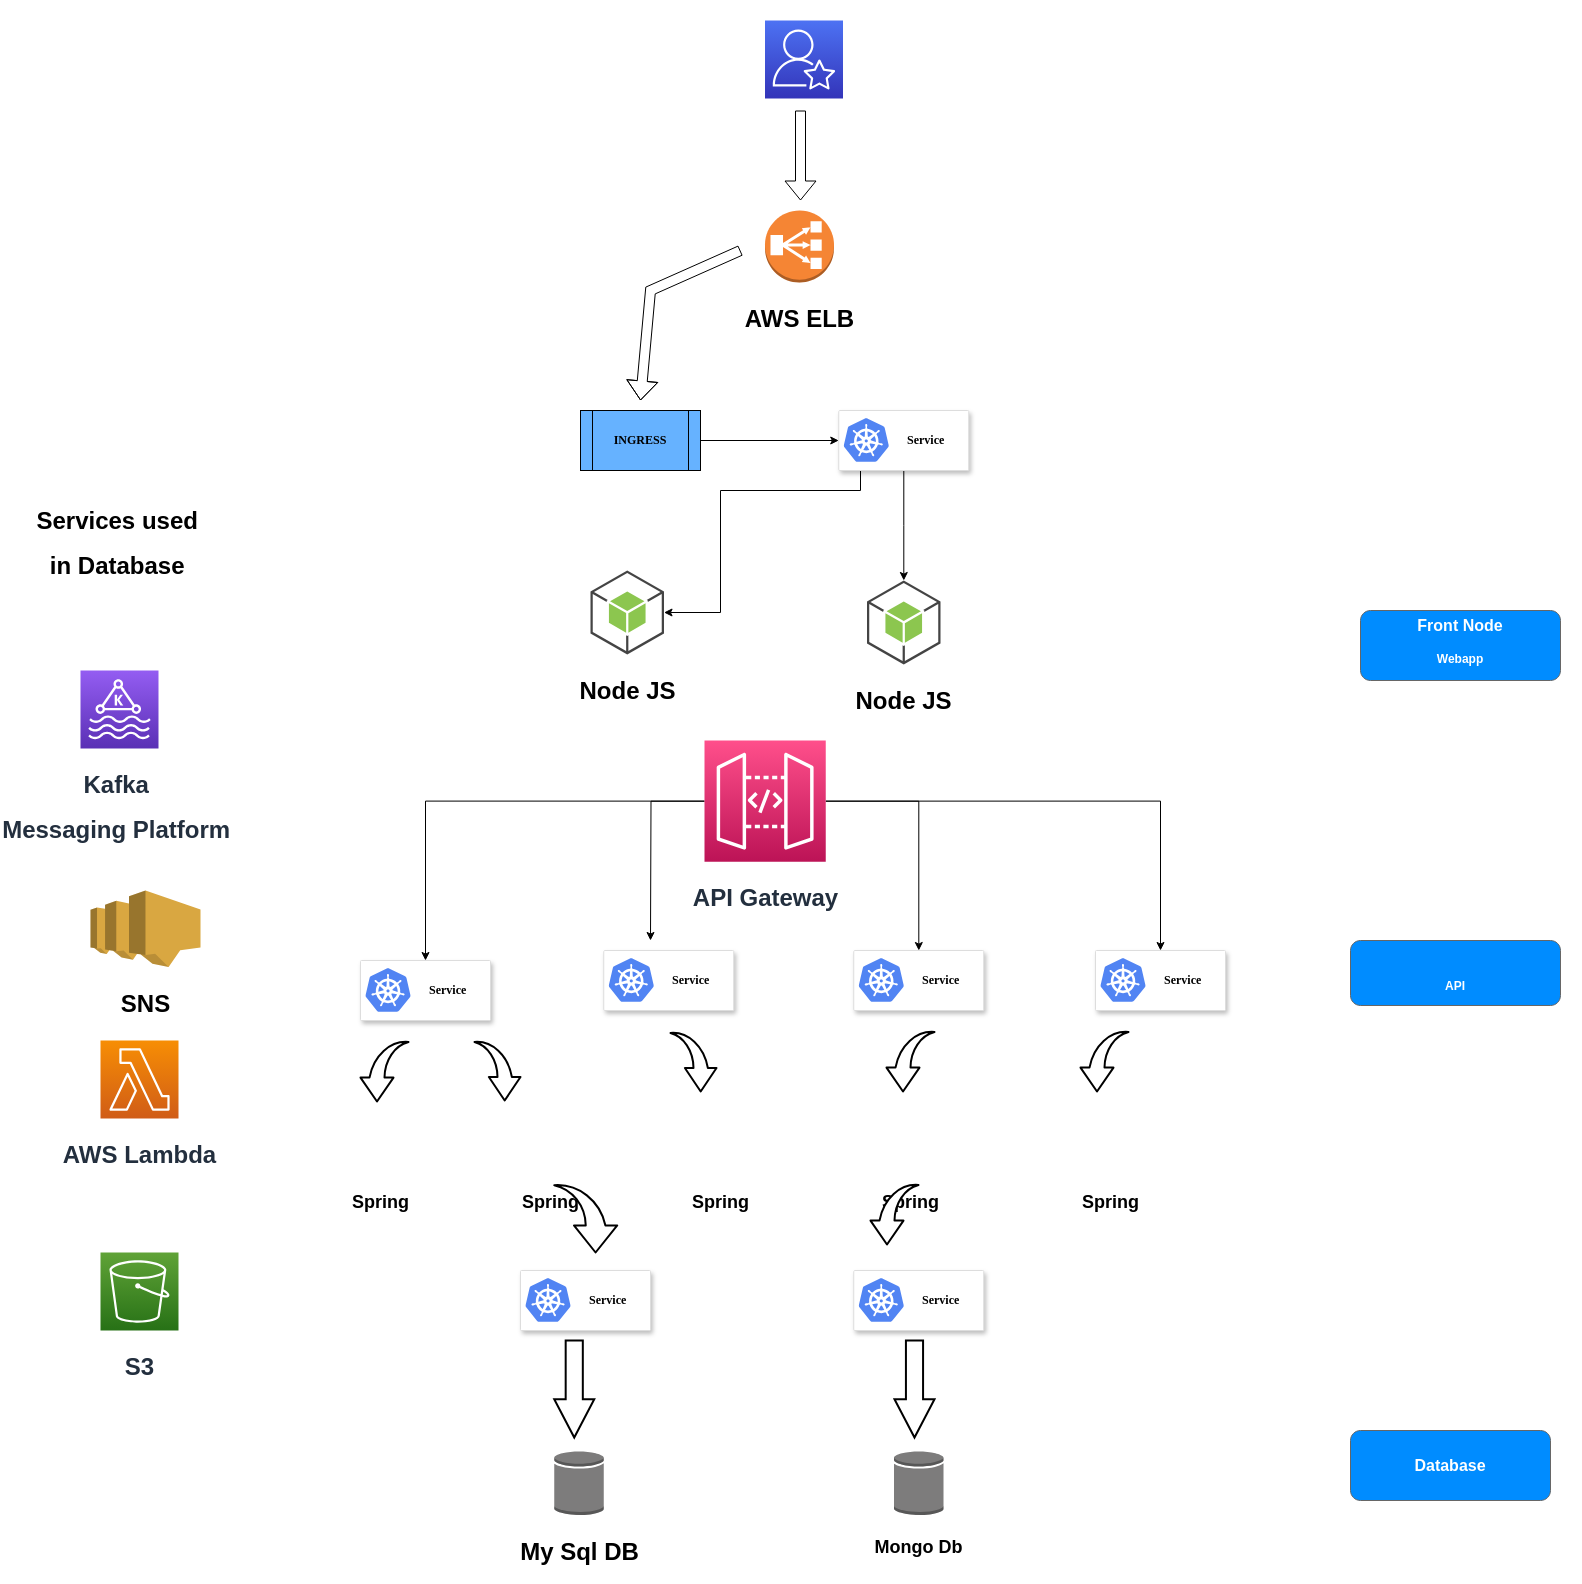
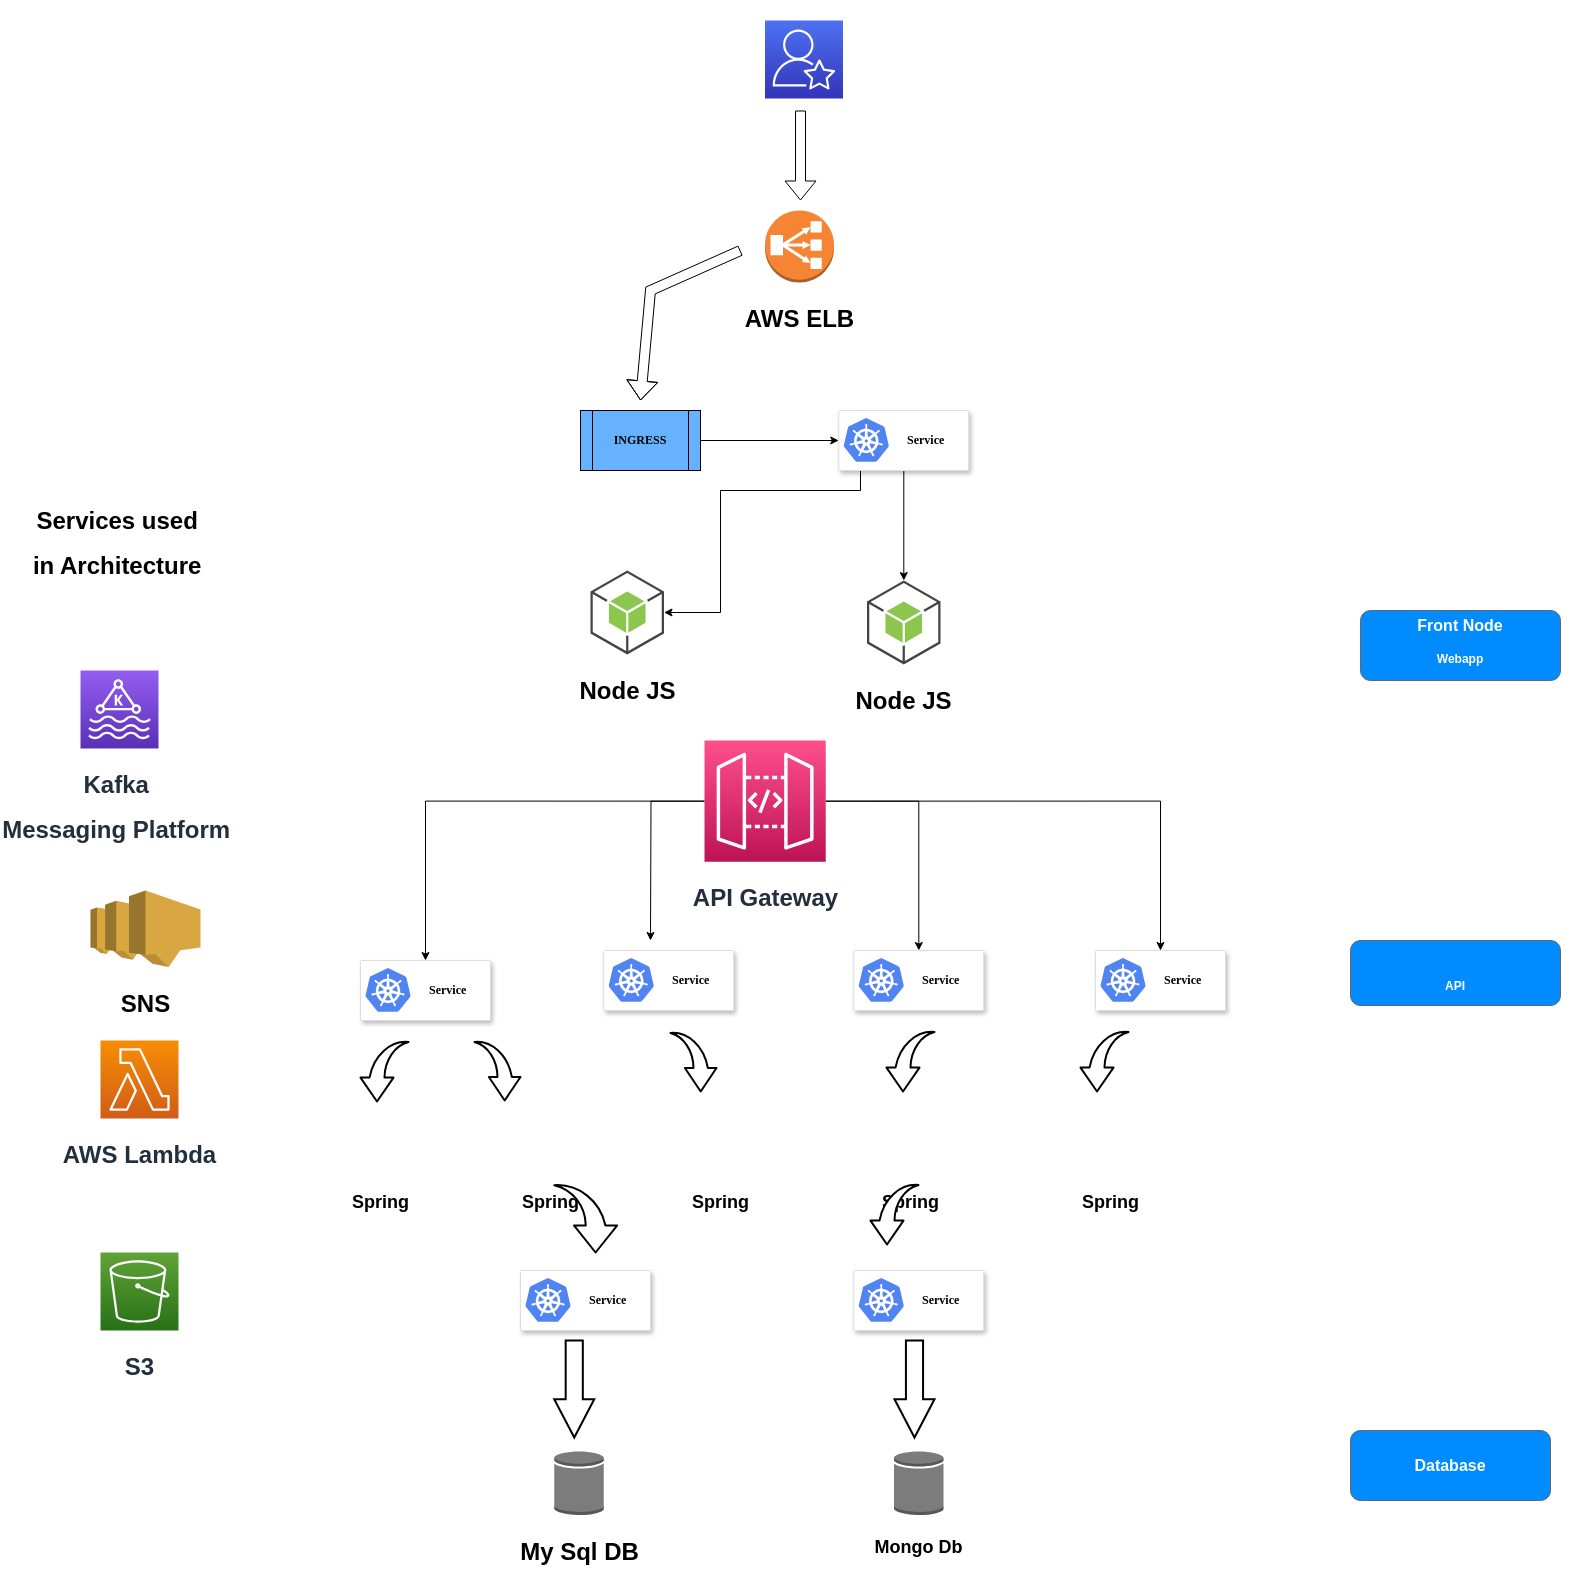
(121, 544) -> (121, 544)
